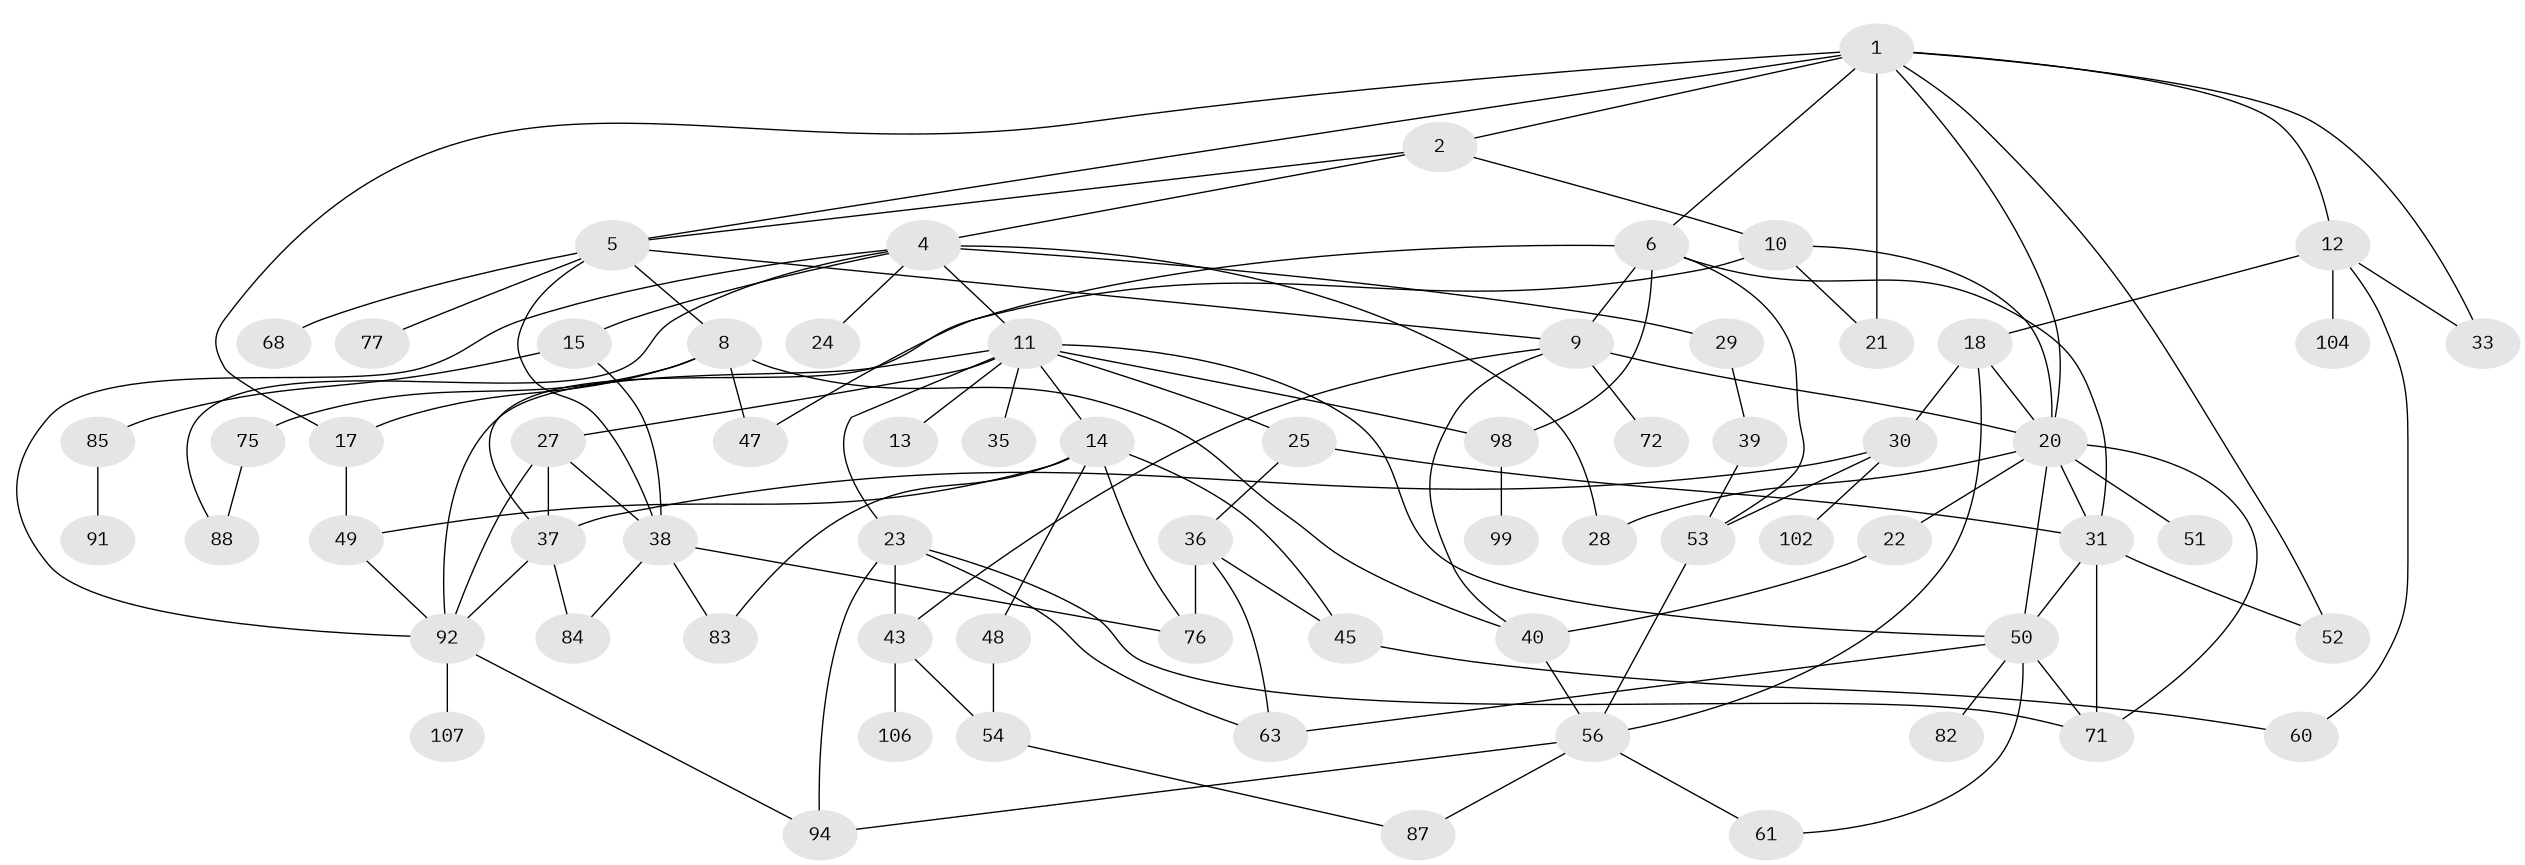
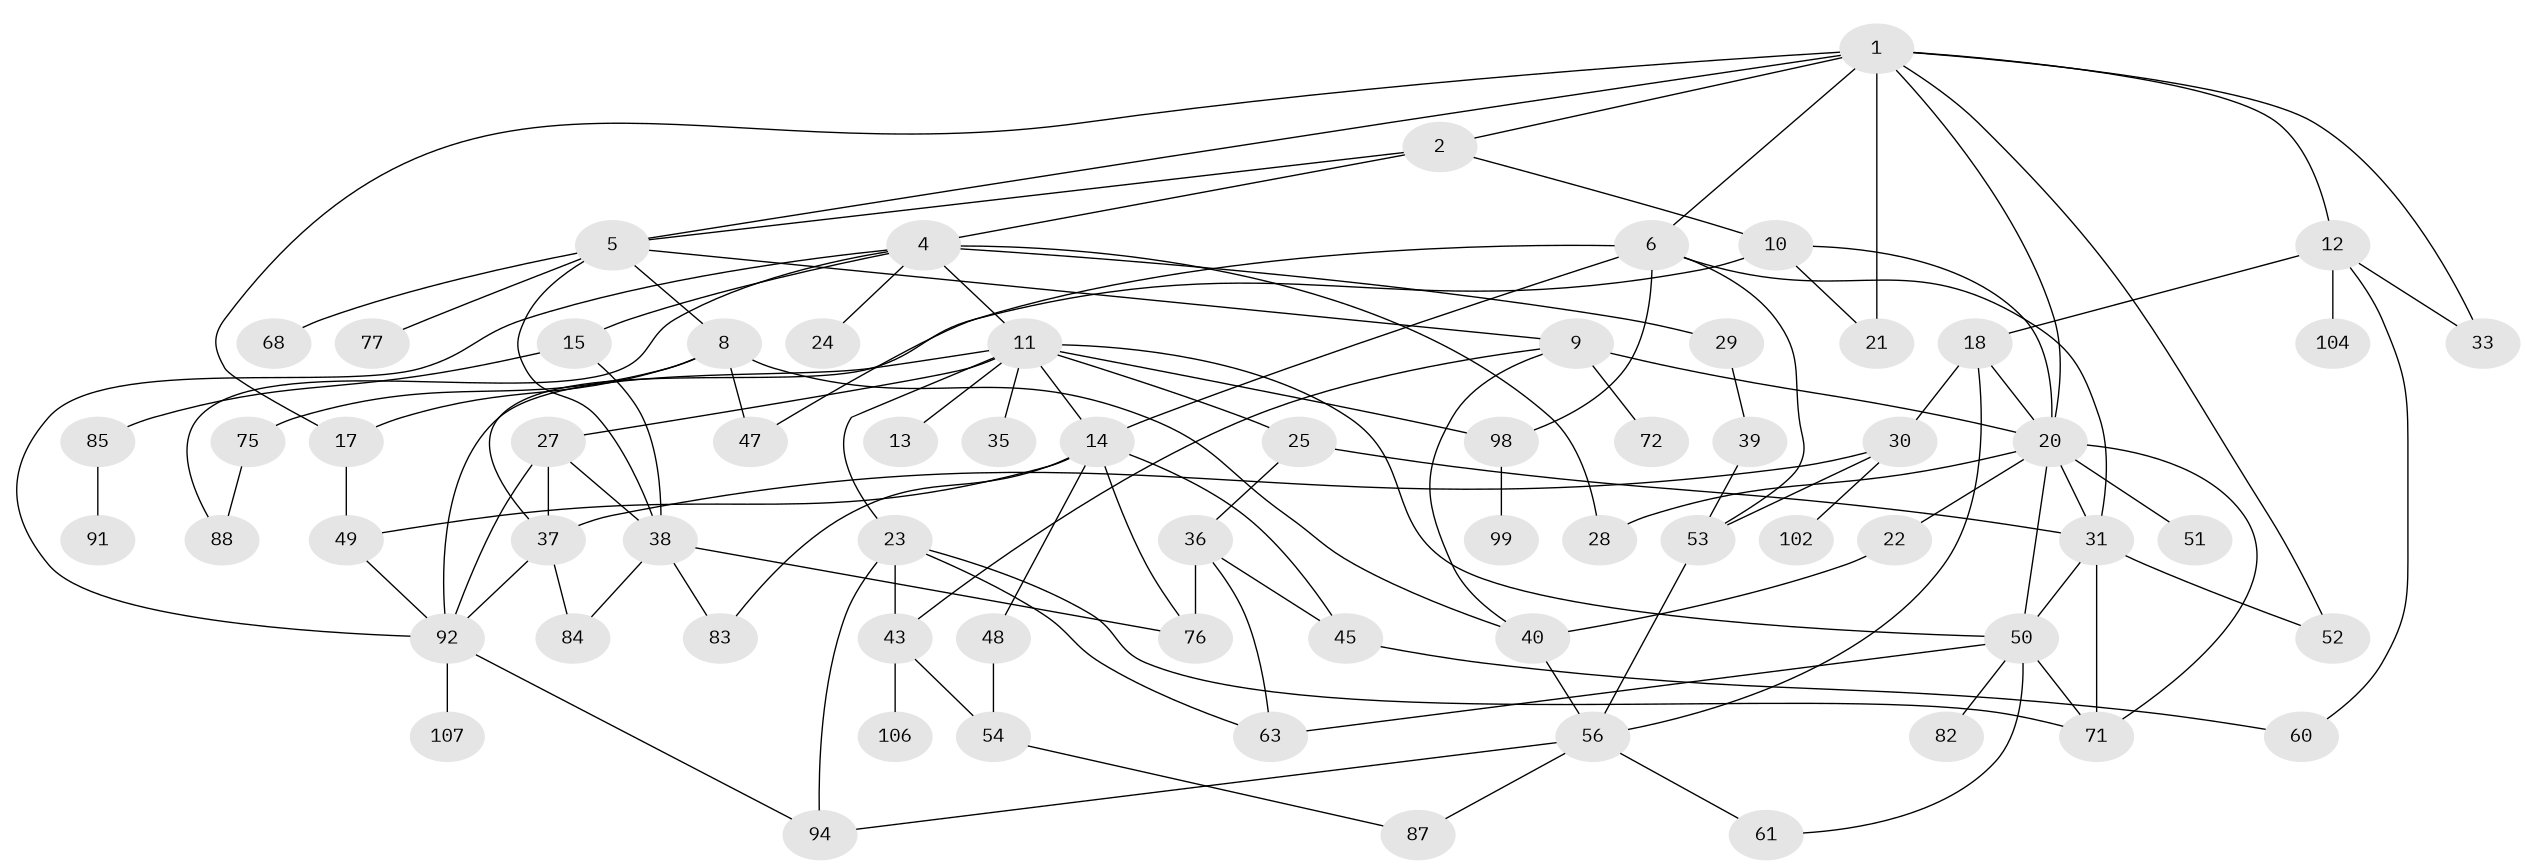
(1614, 294) -> (1372, 339)
